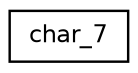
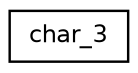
(69, 36) -> (69, 36)
